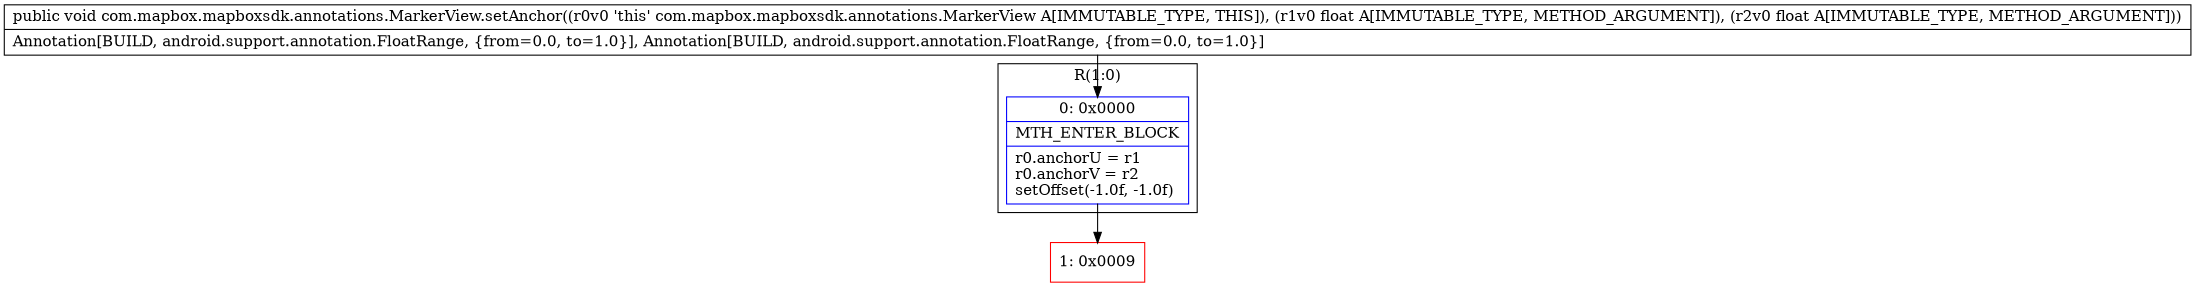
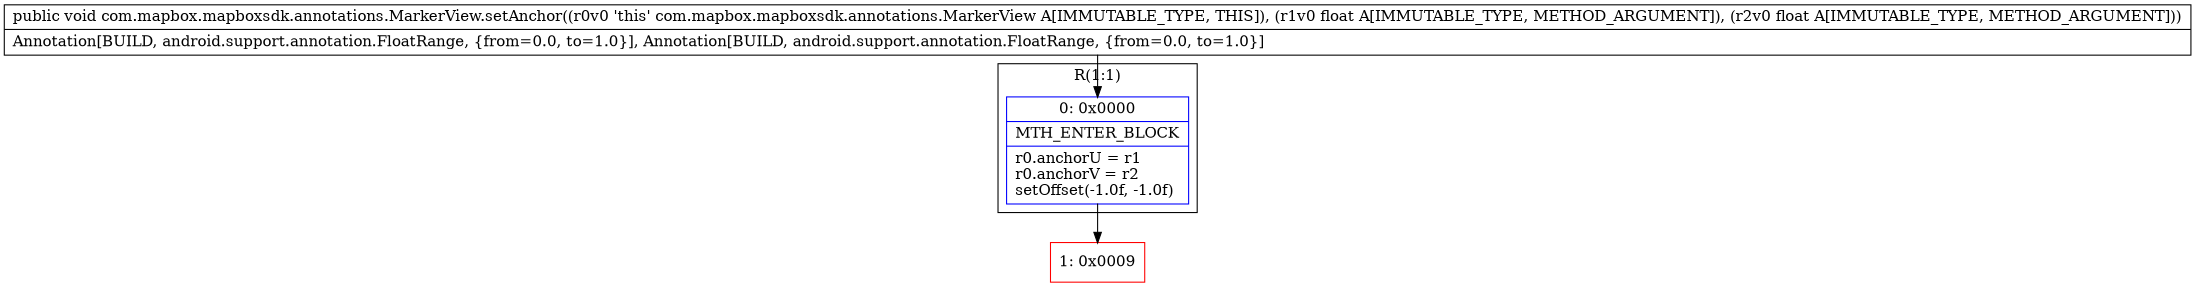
(1098, 76) -> (1098, 76)
